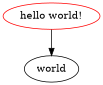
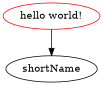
(52, 69) -> (52, 69)
